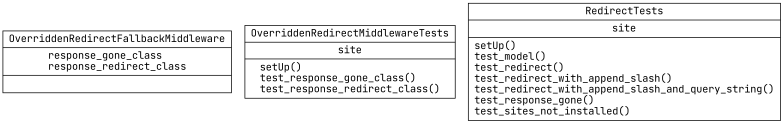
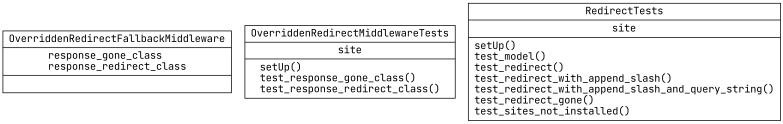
(535, 100) -> (535, 100)
